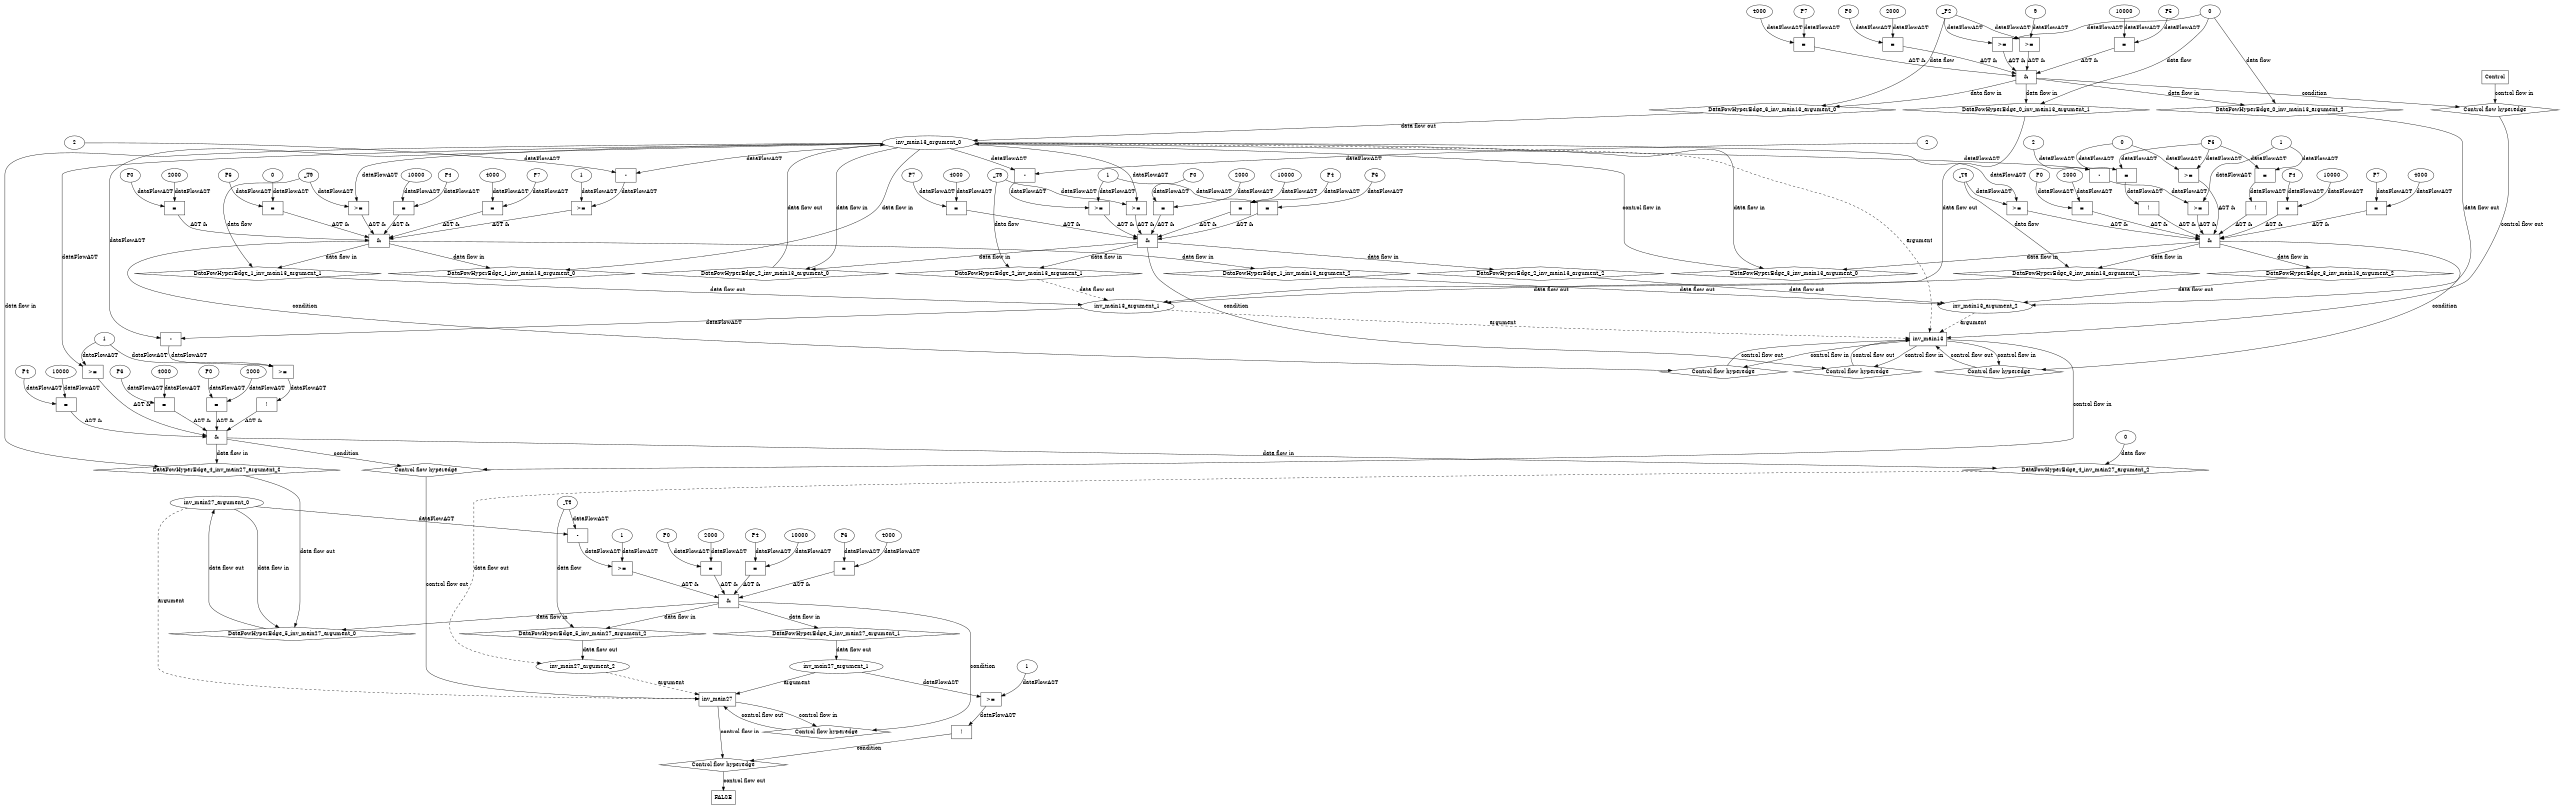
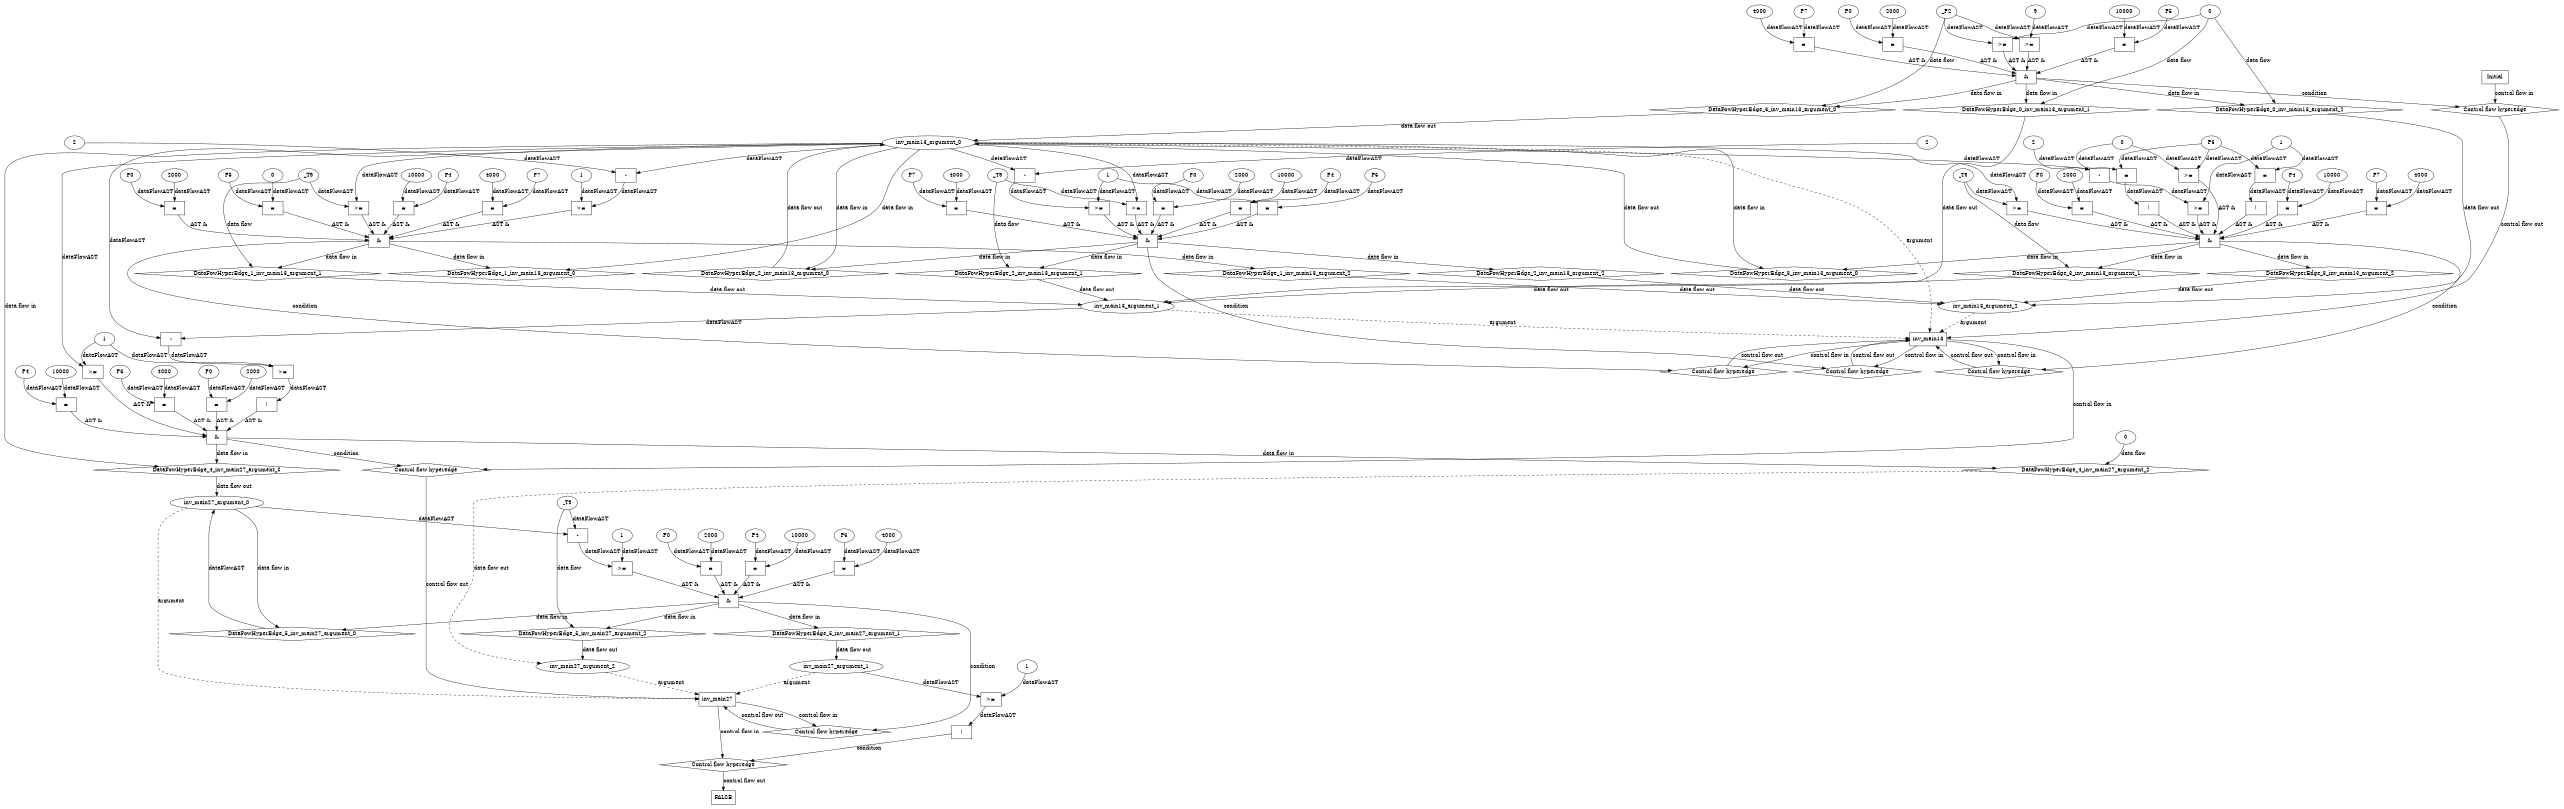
(2495, 77) -> (2495, 77)
(1642, 208) -> (1642, 208)
(1071, 289) -> (1071, 289)
(300, 531) -> (217, 485)
(227, 568) -> (227, 568)
(777, 683) -> (777, 683)
